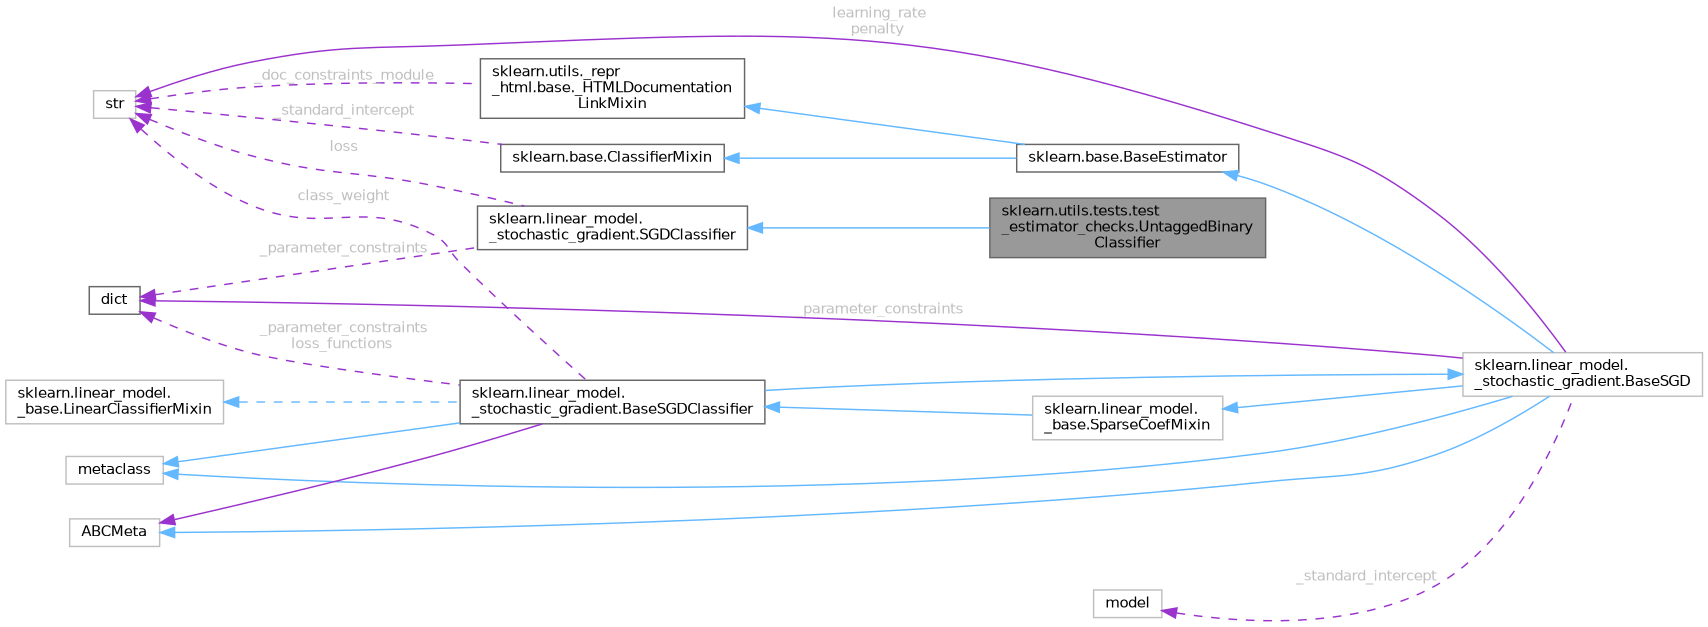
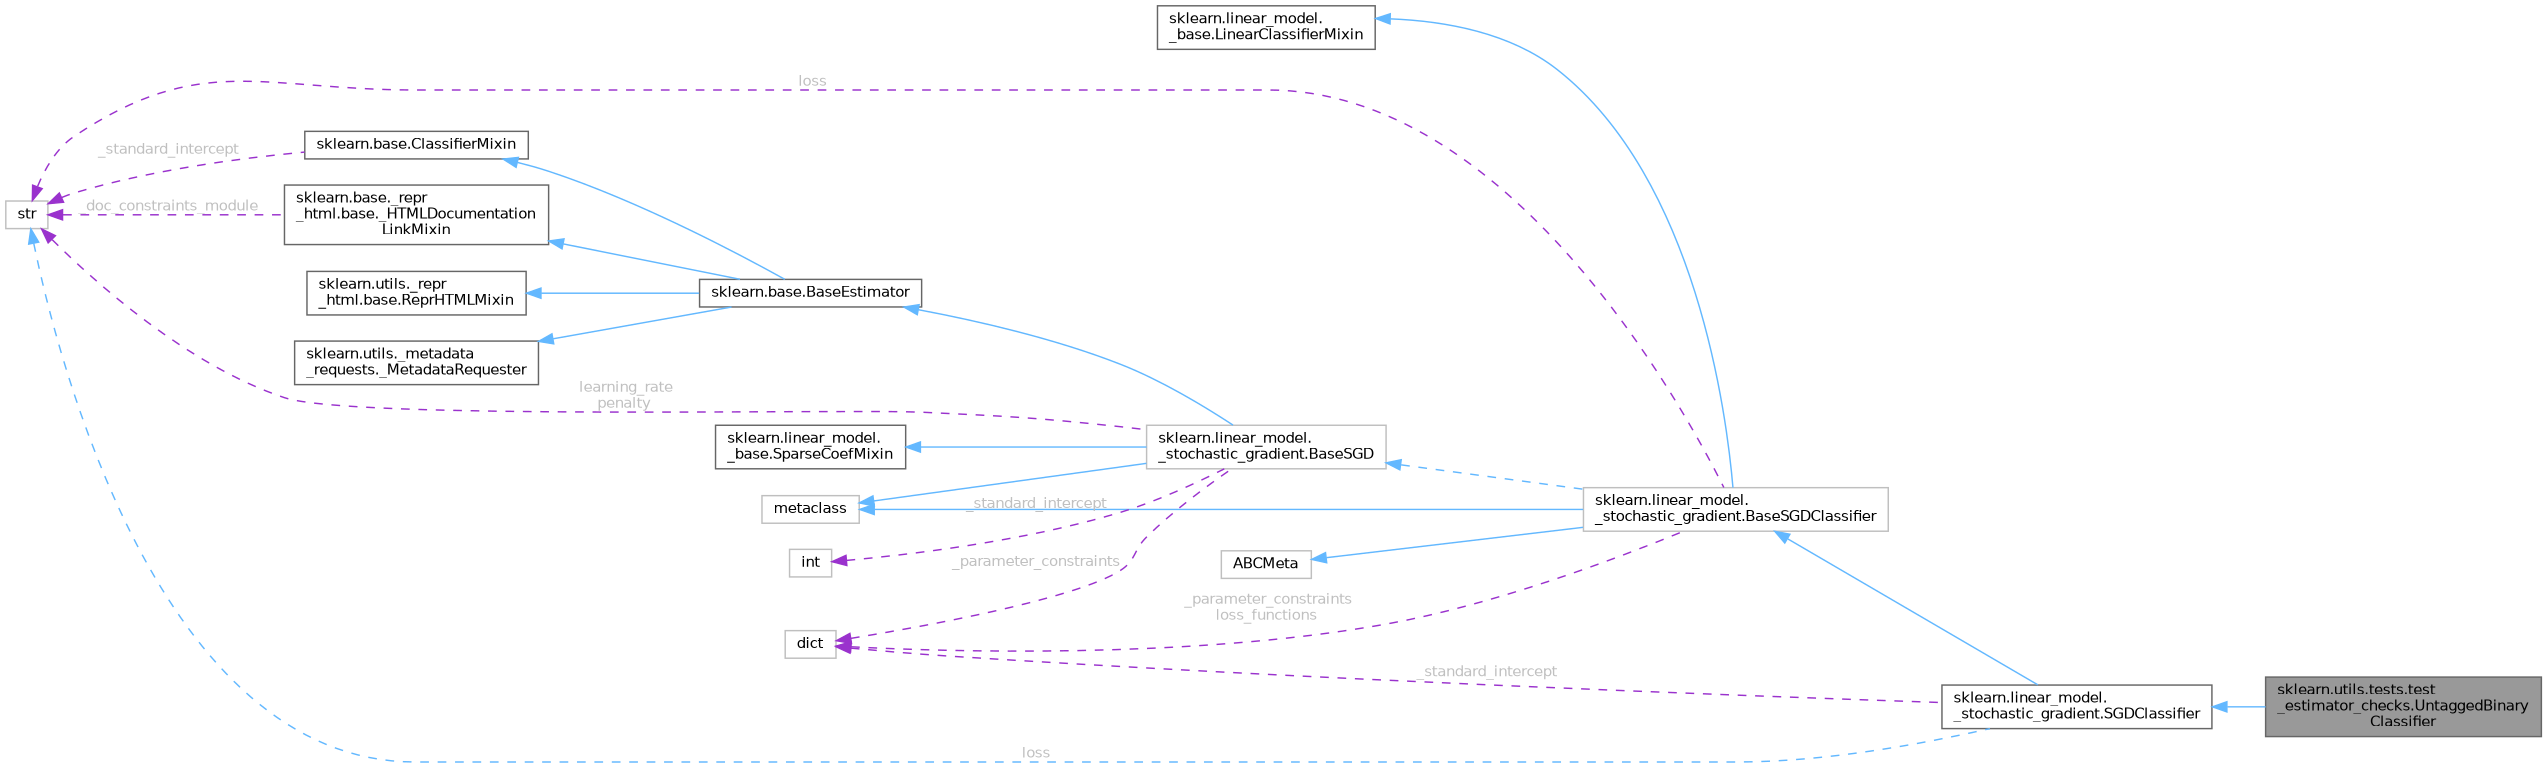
(901, 45) -> (574, 412)
(612, 89) -> (417, 215)
(335, 172) -> (859, 762)
(342, 197) -> (811, 82)
(342, 249) -> (1485, 673)
none -> (417, 293)
(115, 300) -> (811, 644)
(810, 318) -> (1061, 594)
none -> (417, 363)
(1106, 378) -> (1492, 477)
(115, 402) -> (1266, 28)
(350, 402) -> (1647, 181)
(612, 402) -> (1736, 509)
(906, 411) -> (1913, 612)
(1128, 418) -> (811, 447)
(369, 473) -> (1455, 543)
(871, 511) -> none
(1128, 604) -> (811, 563)
